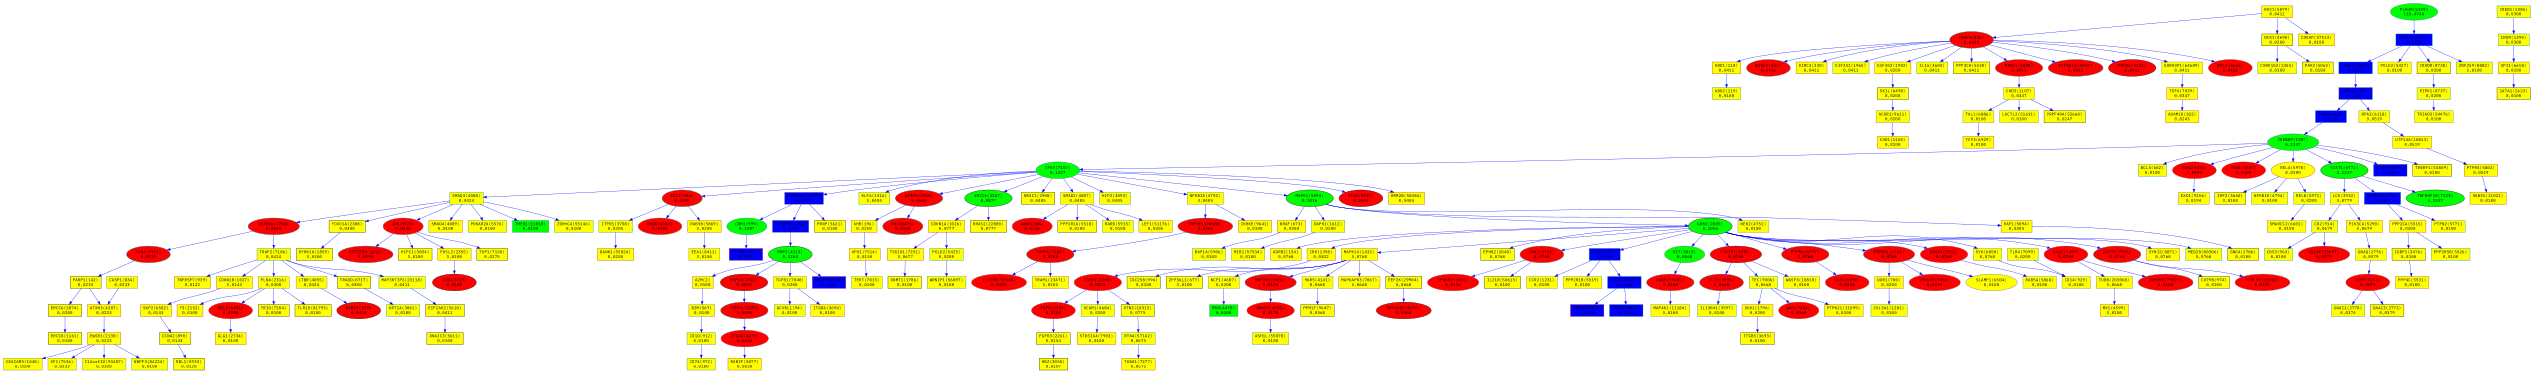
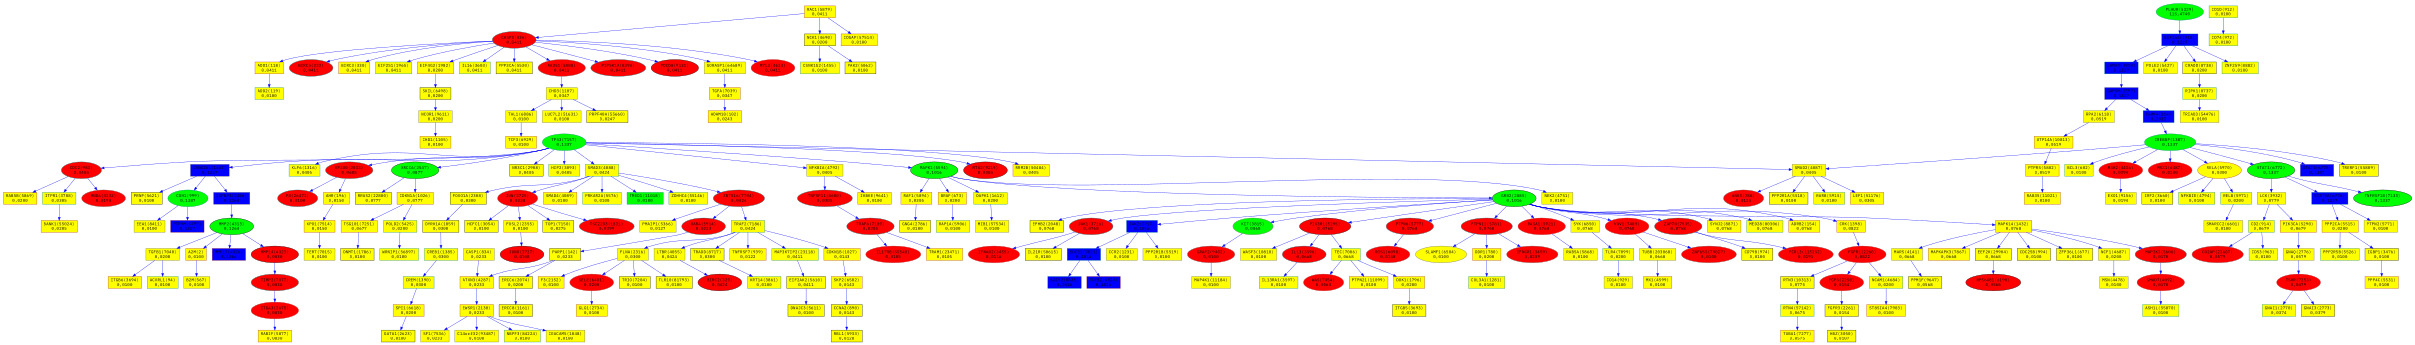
(1675, 158) -> (1987, 157)
none -> (658, 226)
none -> (441, 239)
(704, 239) -> (169, 212)
(2030, 268) -> (1600, 239)
(1224, 310) -> (2114, 282)
(702, 323) -> none
